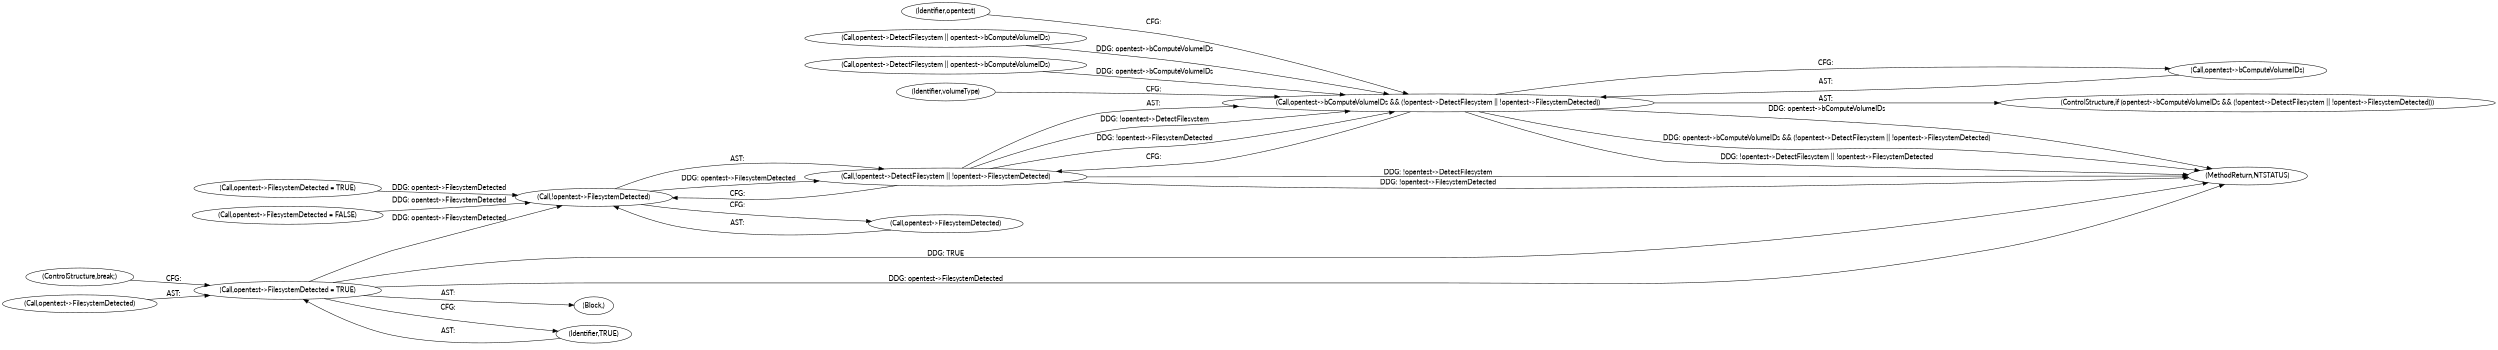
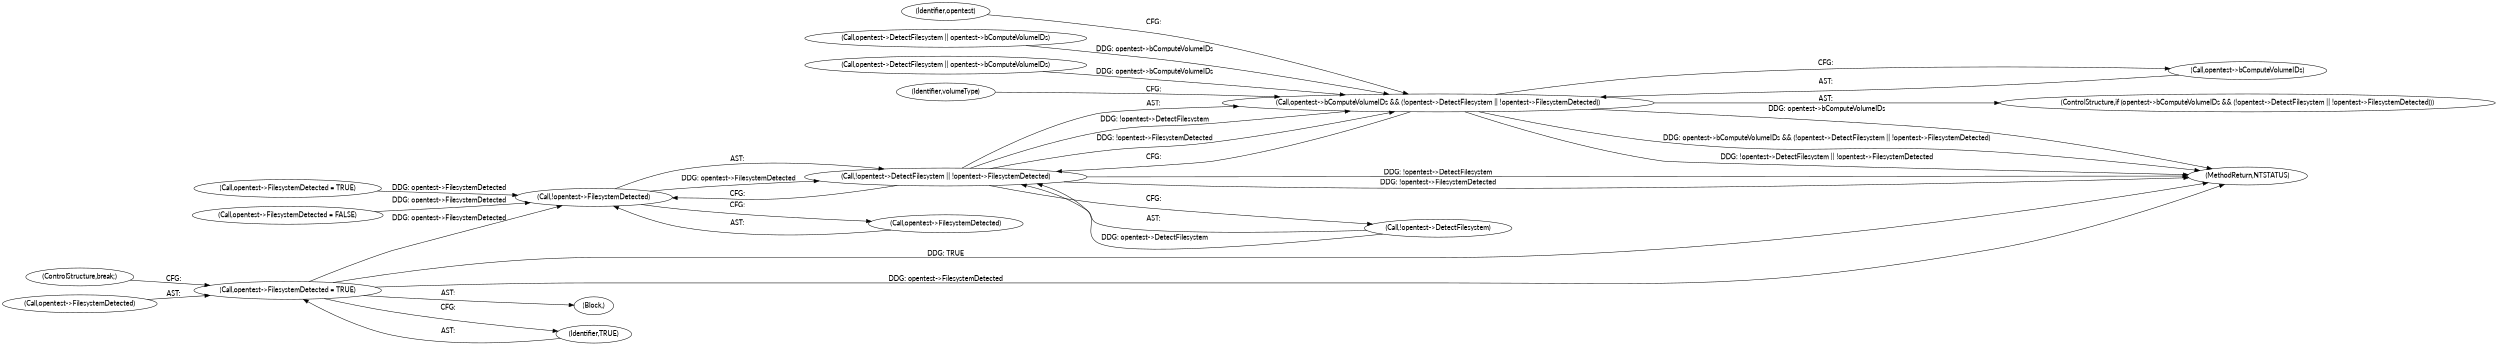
none -> (1438, 228)
